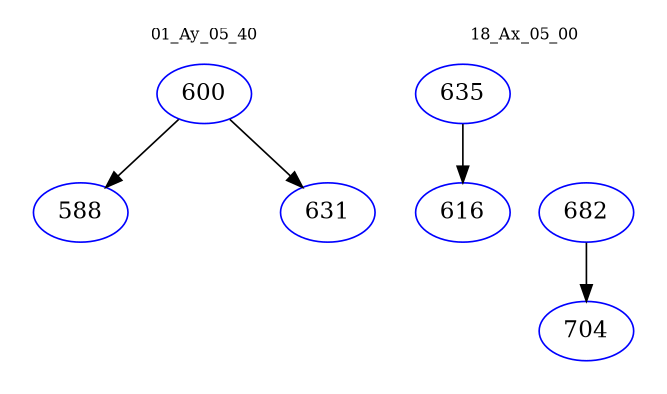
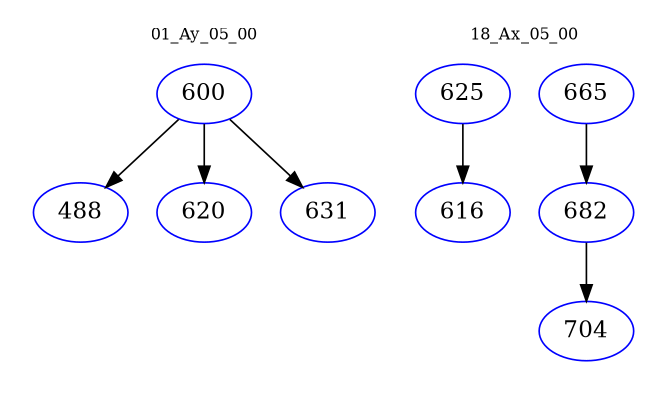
(204, 35) -> (204, 35)
(463, 94) -> (463, 94)
none -> (586, 94)
(81, 212) -> (81, 212)
none -> (204, 212)
